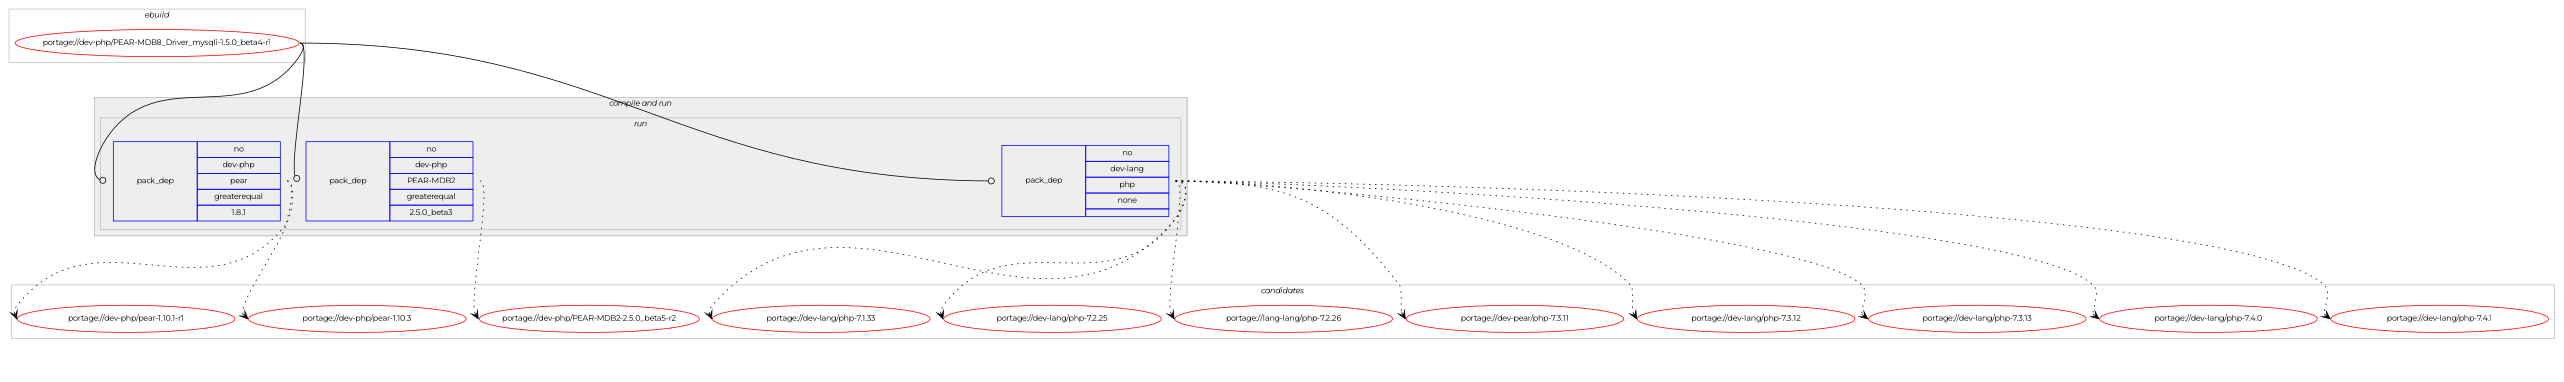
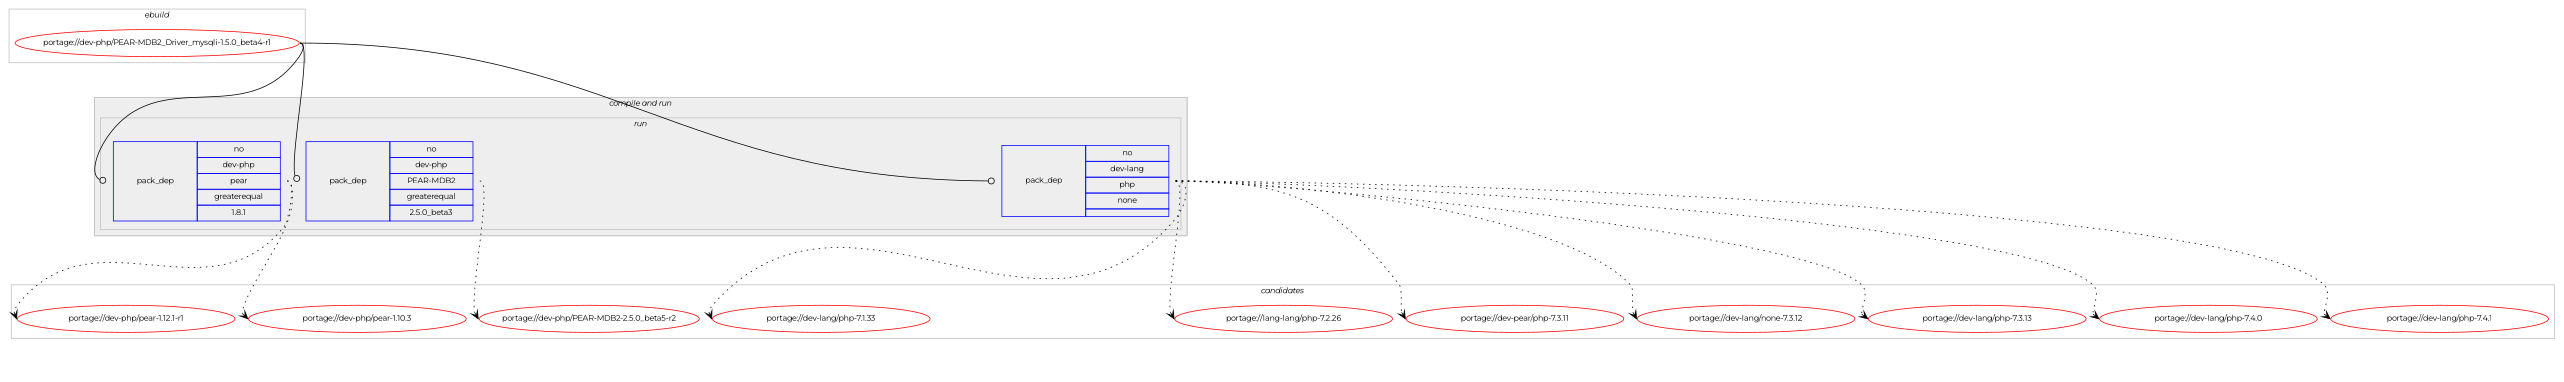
(157, 43) -> (157, 43)
(126, 319) -> (126, 319)
(1052, 319) -> none
(1746, 319) -> (1746, 319)
